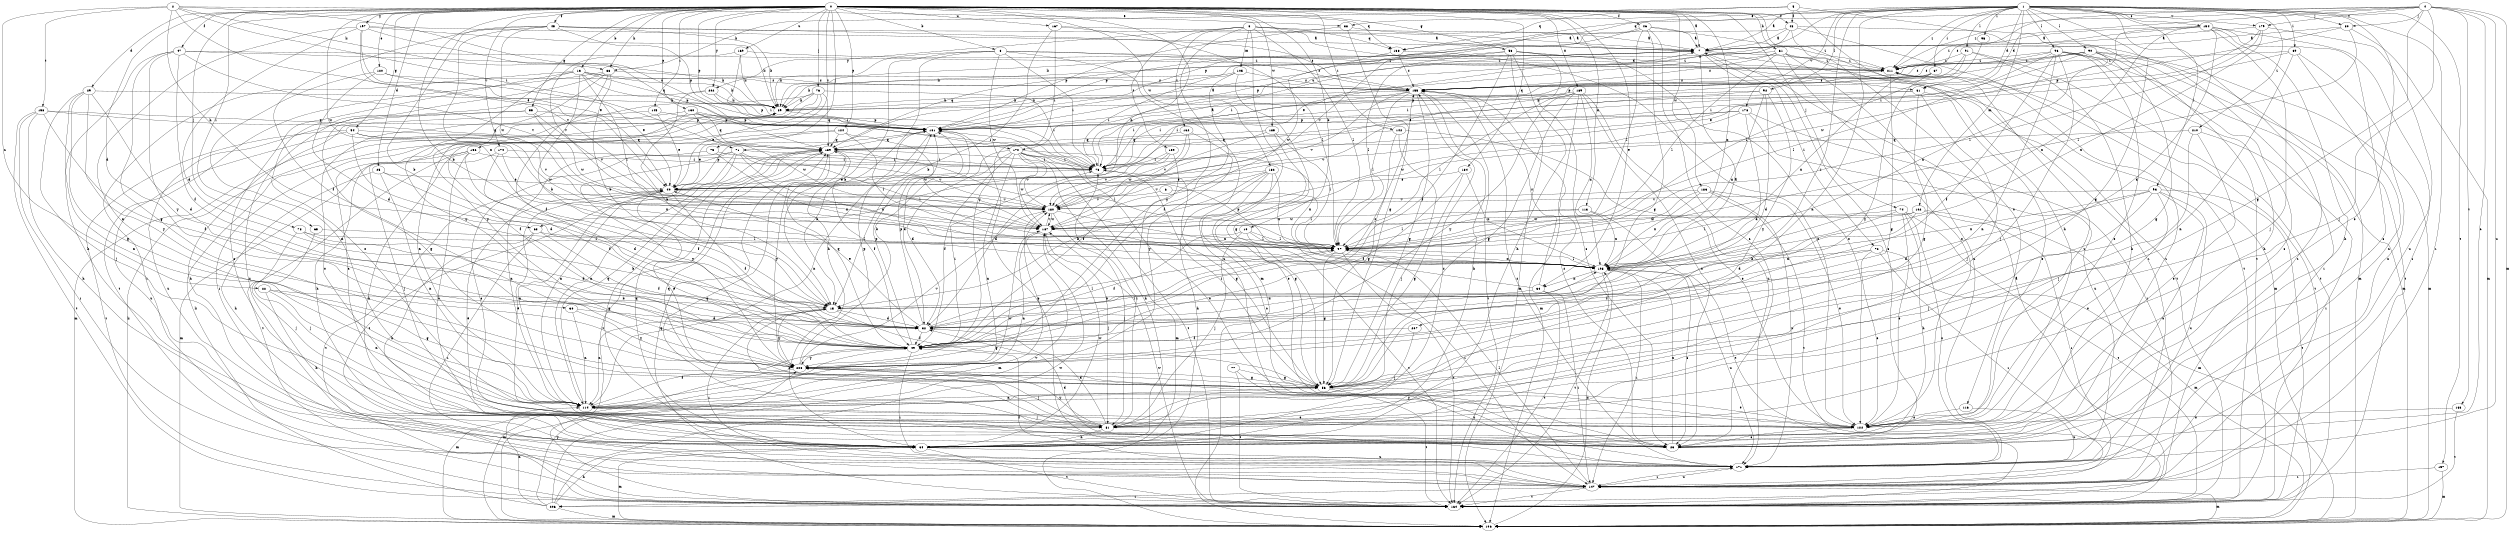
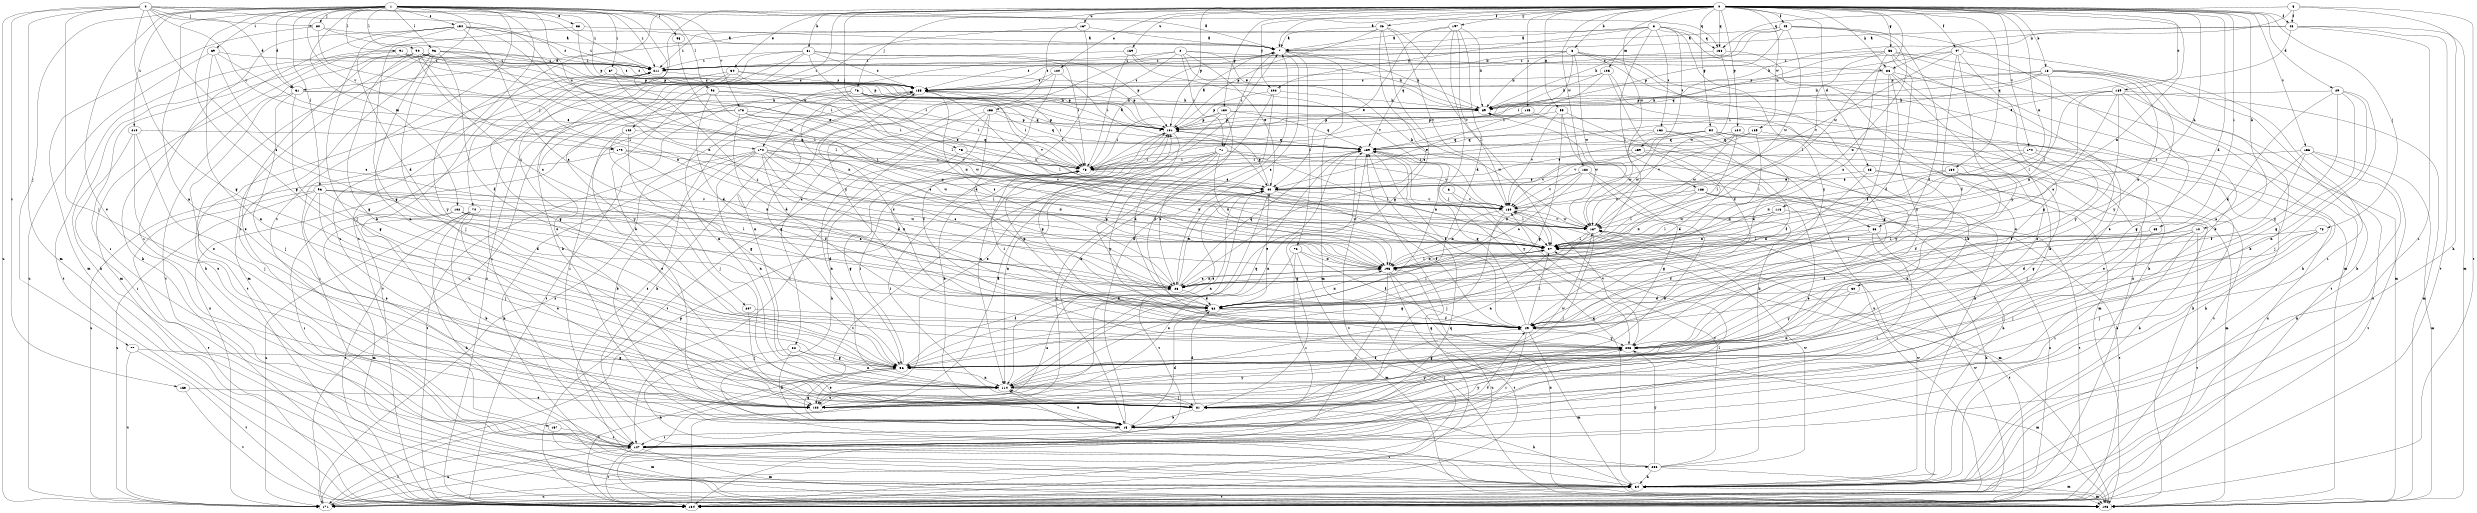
(730, 11) -> (1327, 86)
(1996, 45) -> none
none -> (52, 61)
(1571, 279) -> (1068, 198)
(1966, 408) -> none
